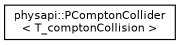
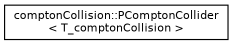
(90, 22) -> (116, 22)
